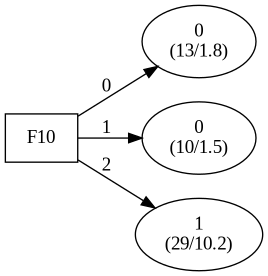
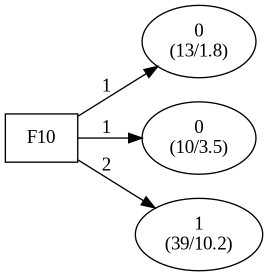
(107, 86) -> (107, 86)
(199, 138) -> (199, 138)
(199, 235) -> (199, 235)
